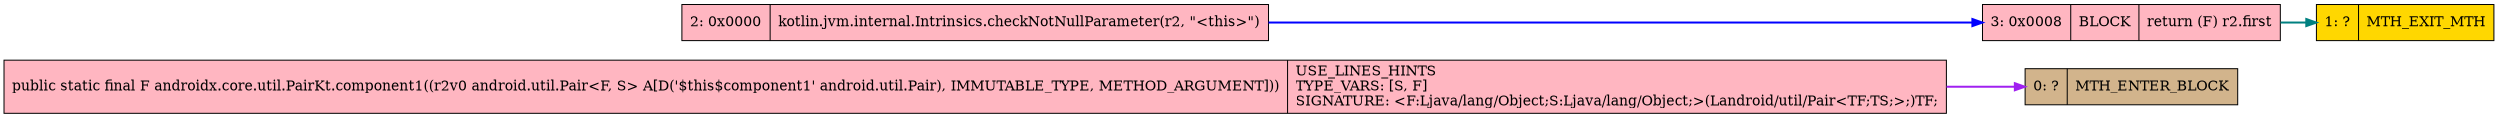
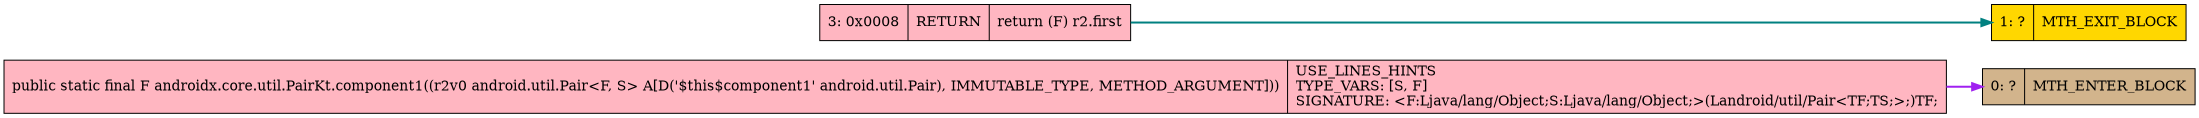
(2105, 22) -> (949, 22)
(2426, 22) -> (2110, 22)
(975, 23) -> none
